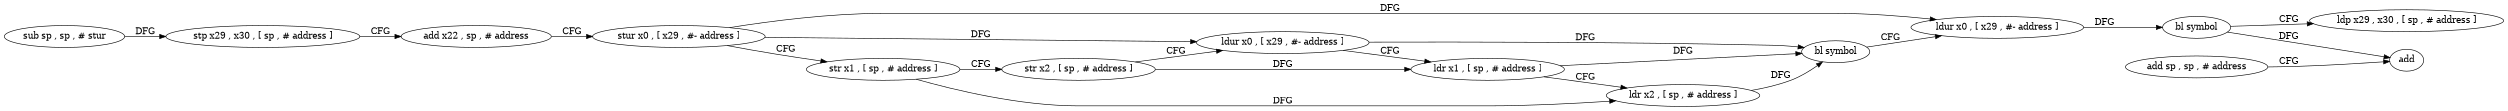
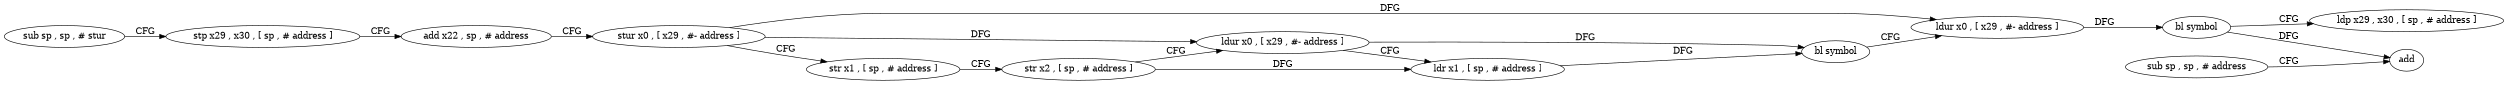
(145, 32) -> (145, 32)
(2197, 67) -> (2197, 67)
(1683, 96) -> none
